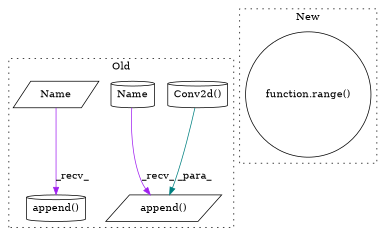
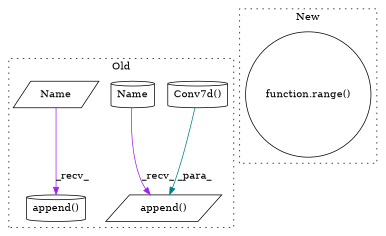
(198, 95) -> (198, 95)
